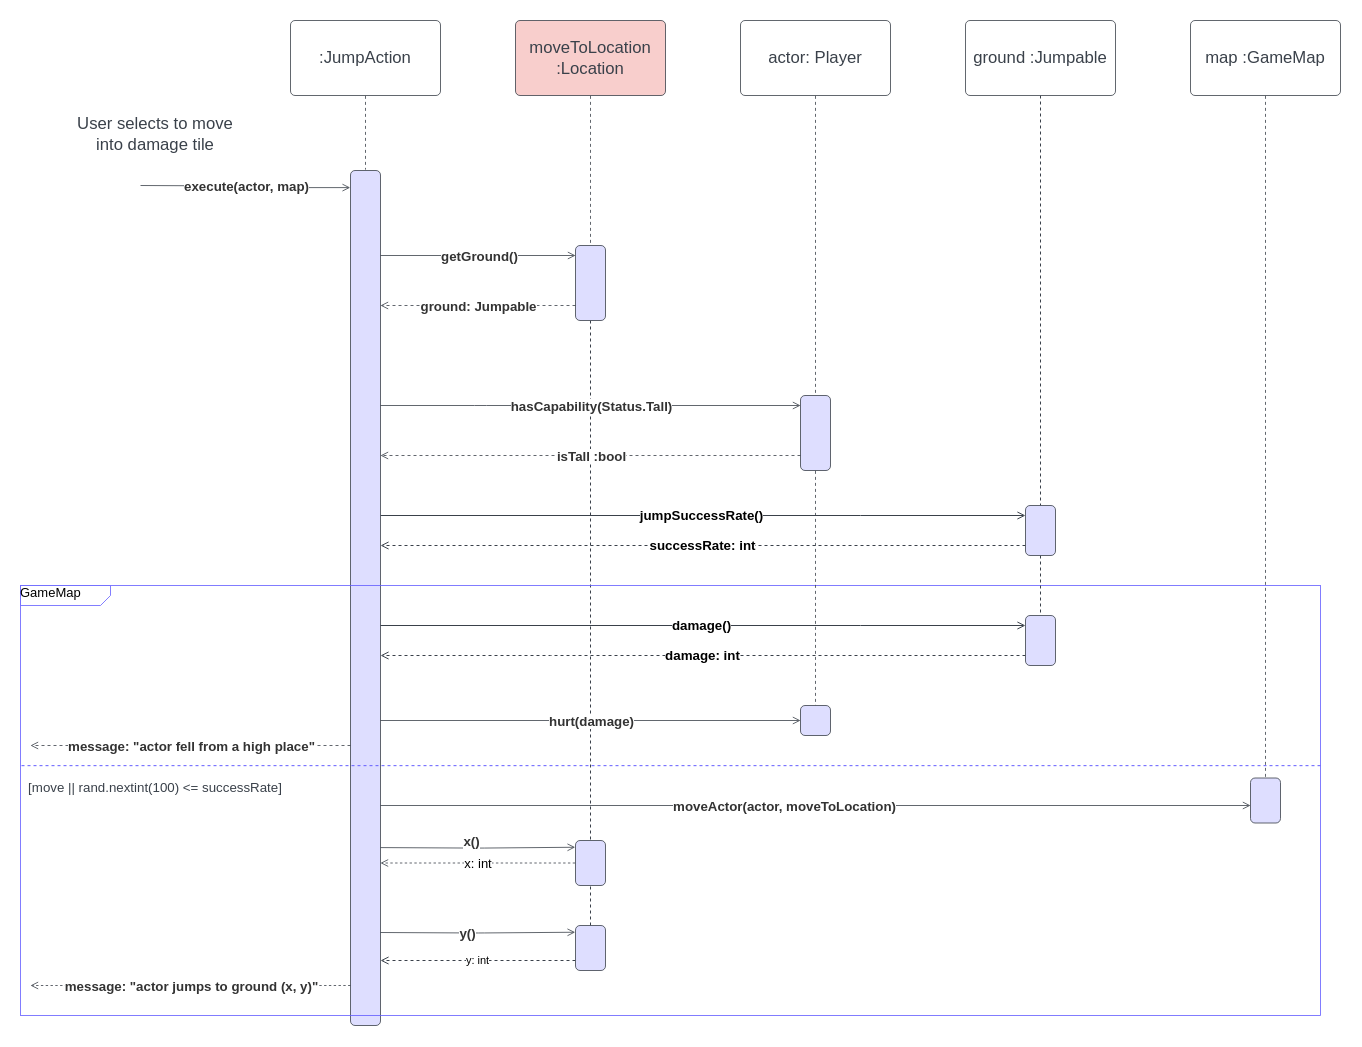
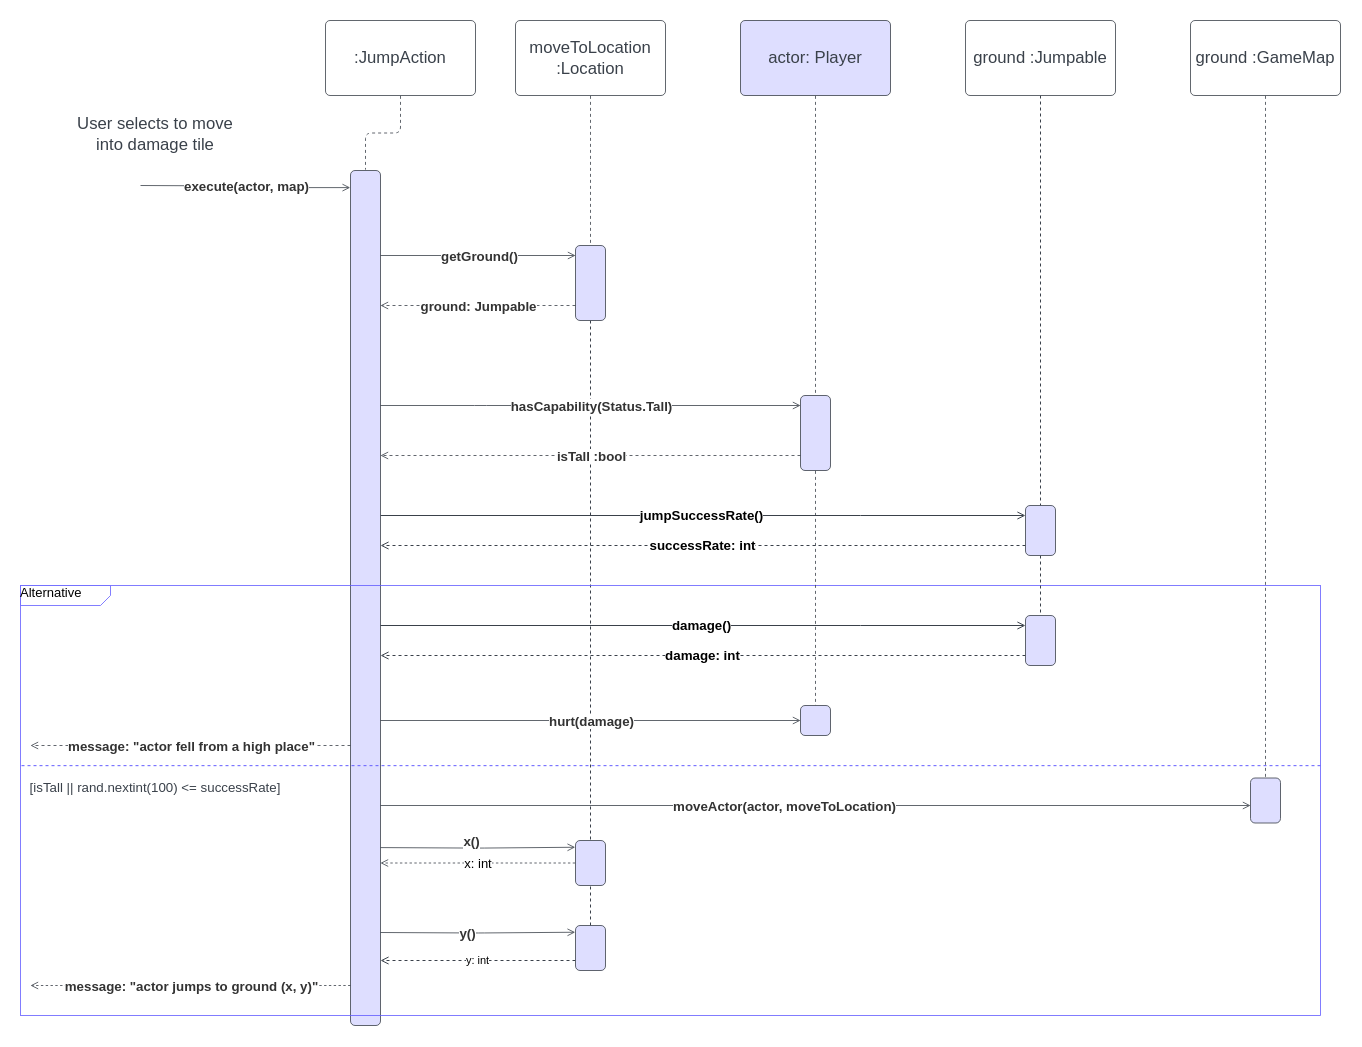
(366, 58) -> (401, 58)
(591, 58) -> (591, 58)
(816, 58) -> (816, 58)
(1266, 59) -> (1266, 59)
(46, 586) -> (57, 586)
(156, 788) -> (156, 788)
